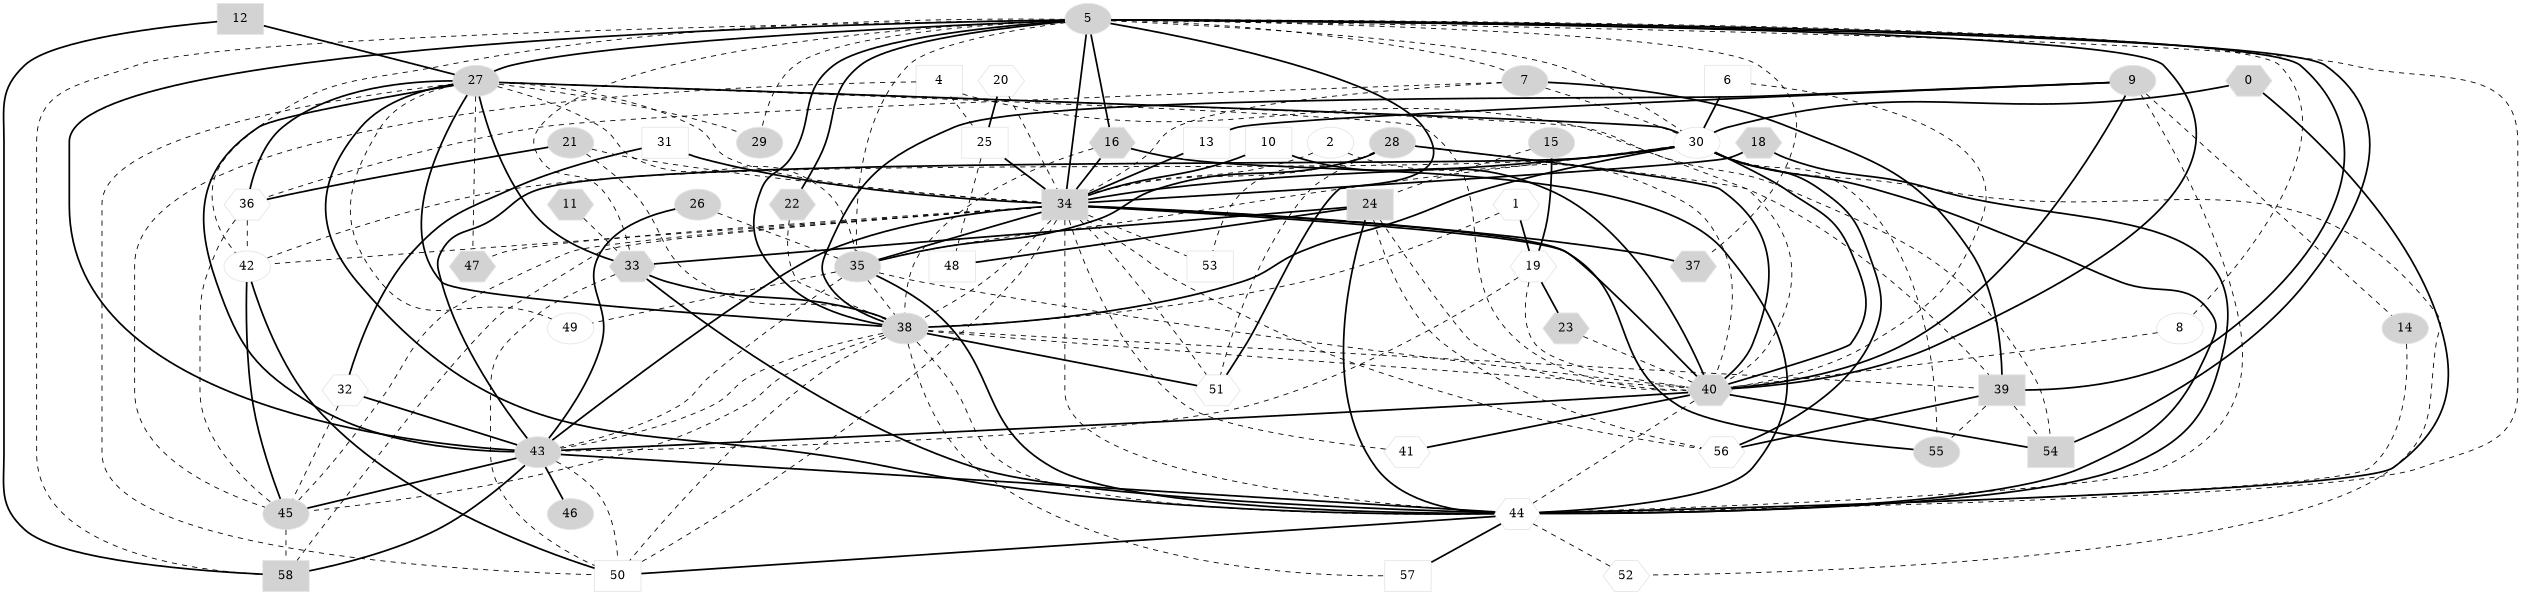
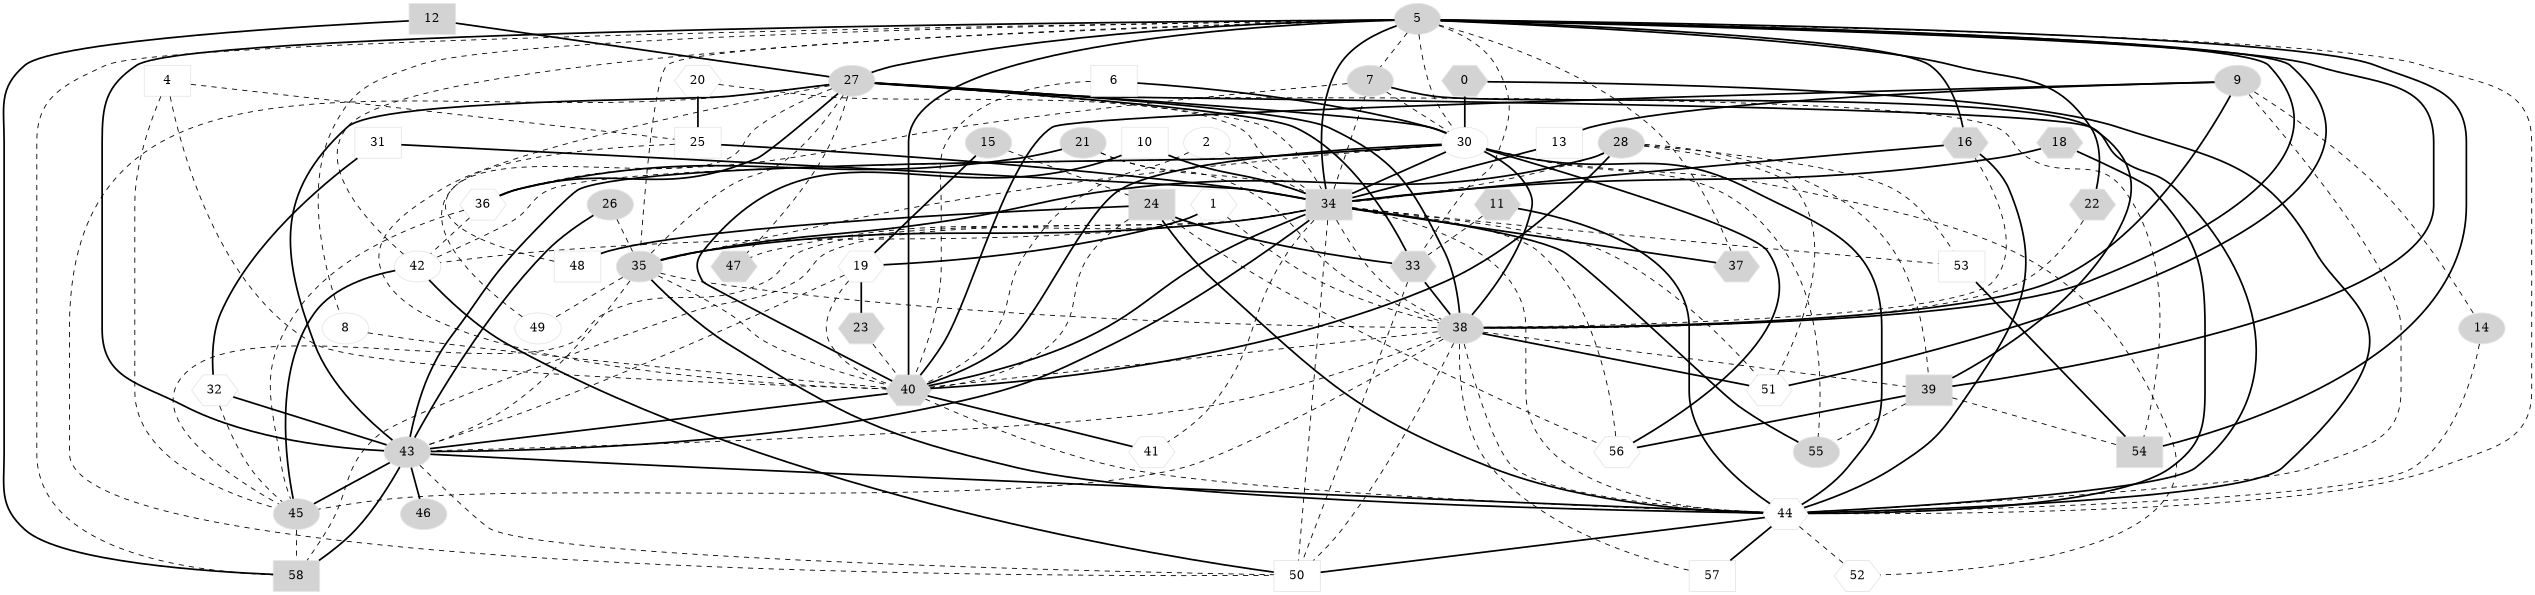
(760, 143) -> none
(1886, 422) -> (2051, 359)
(1000, 473) -> (1689, 341)
